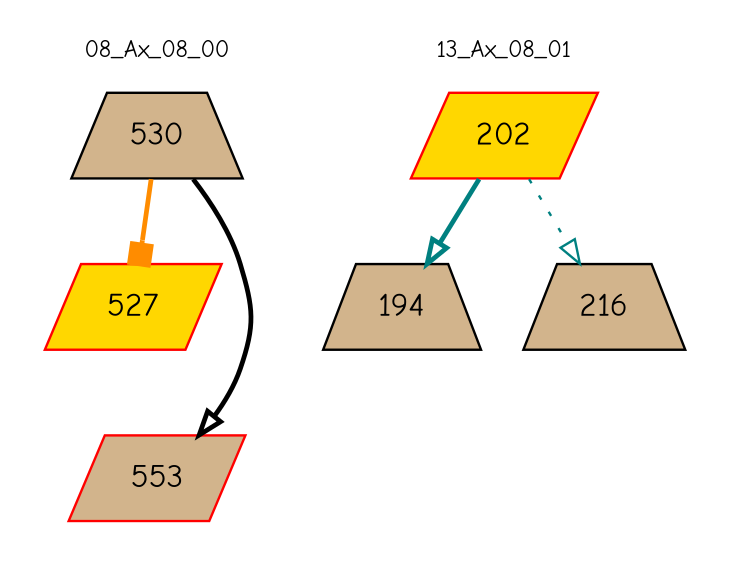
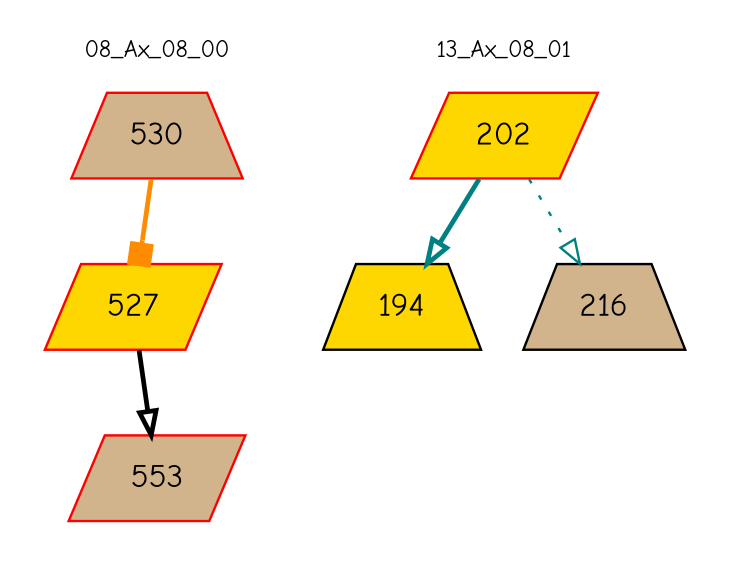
(157, 136) -> (157, 136)
(248, 295) -> (143, 381)
(402, 307) -> (402, 307)
